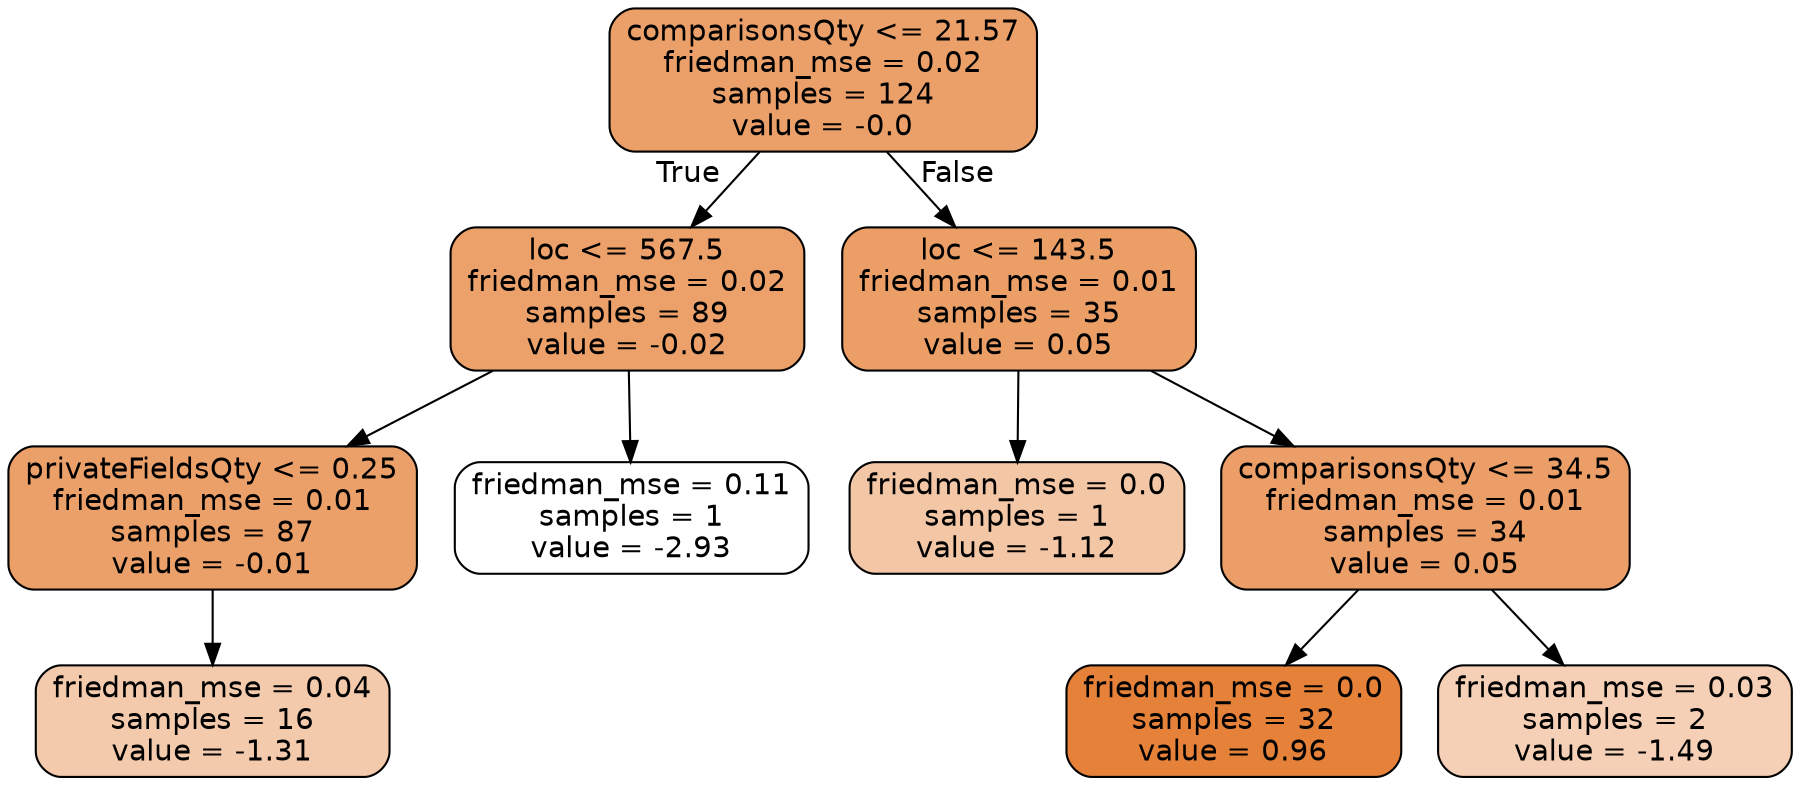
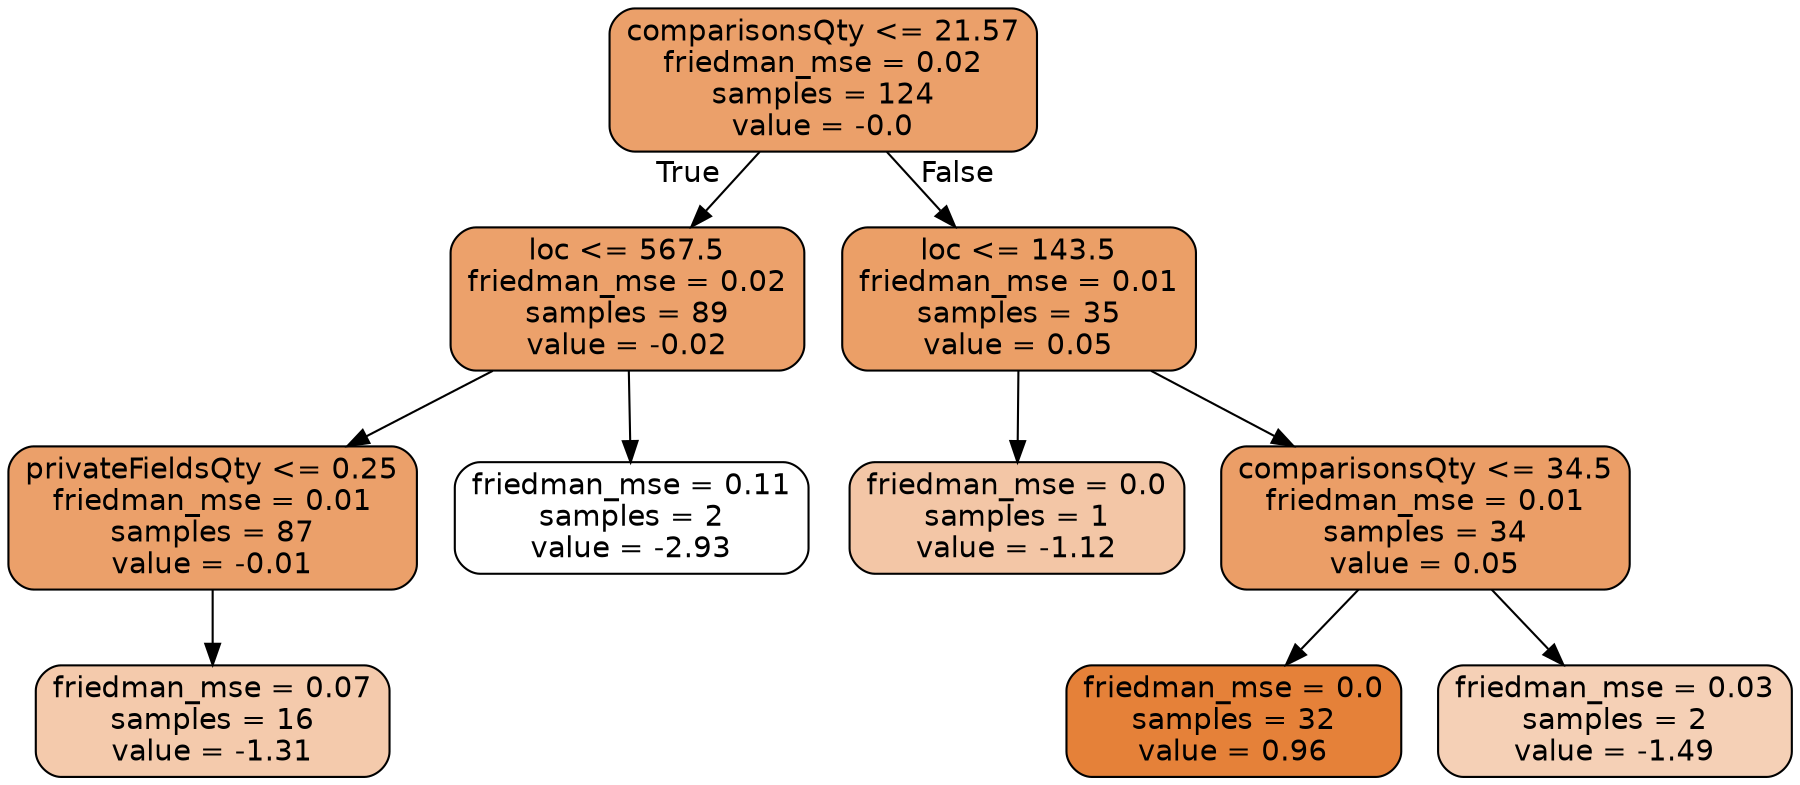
(632, 518) -> (632, 518)
(213, 721) -> (213, 721)
